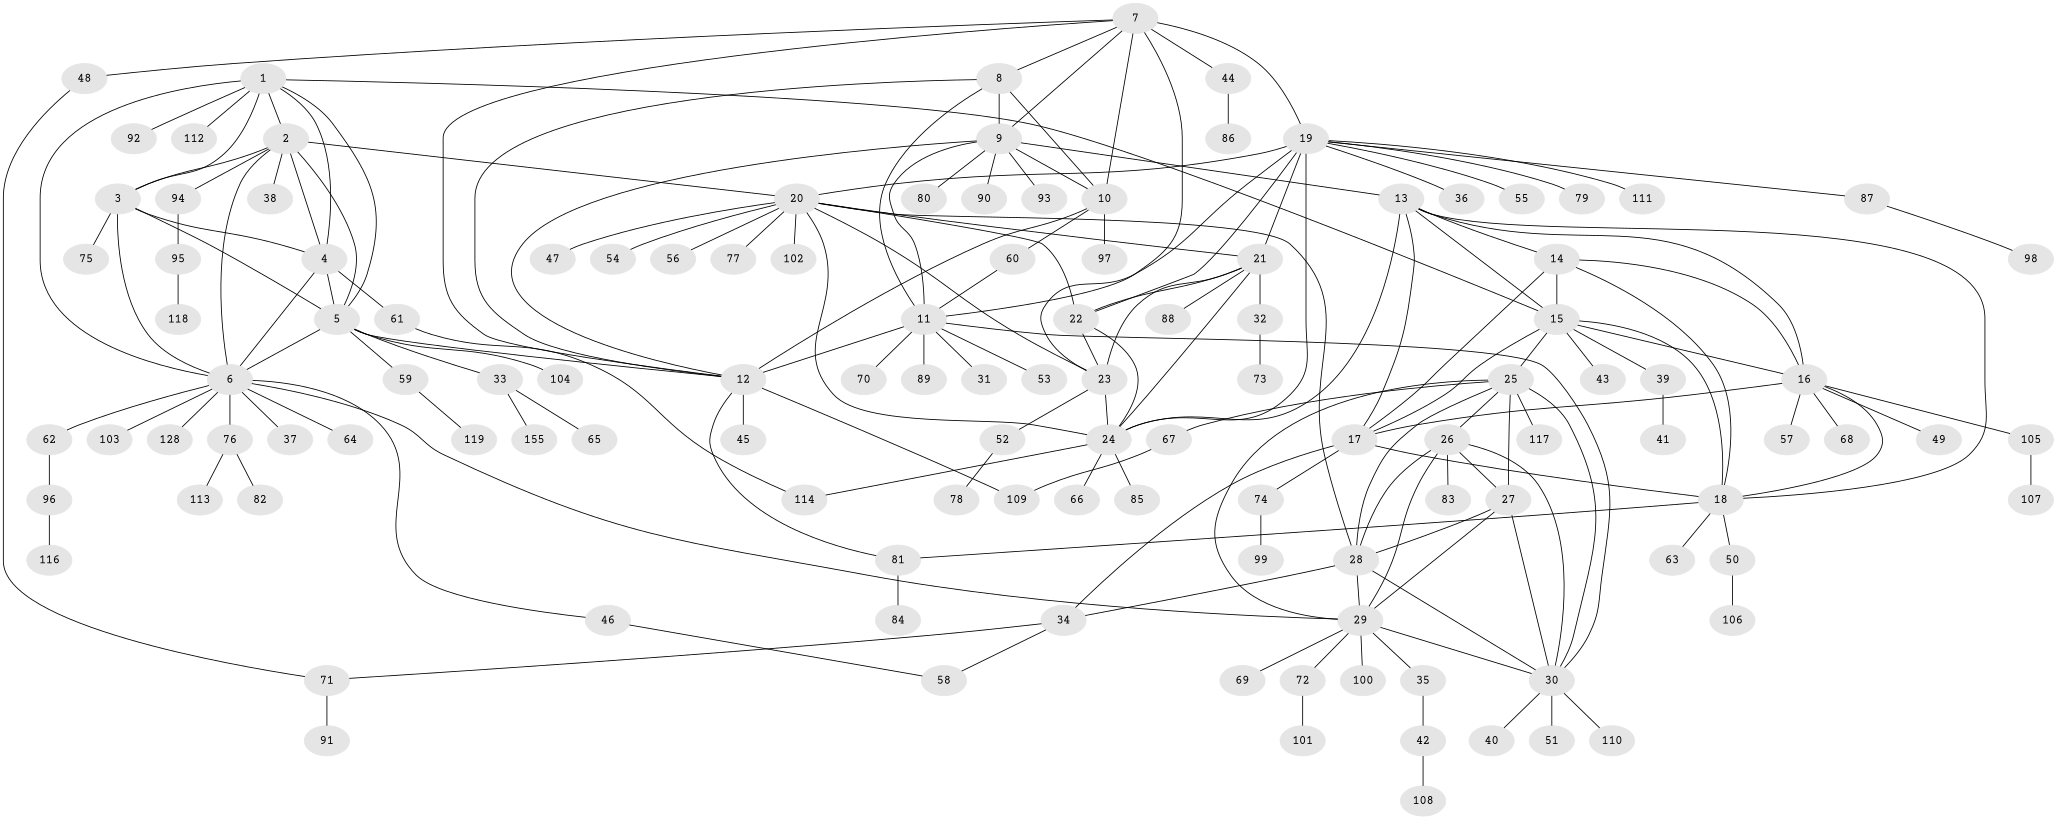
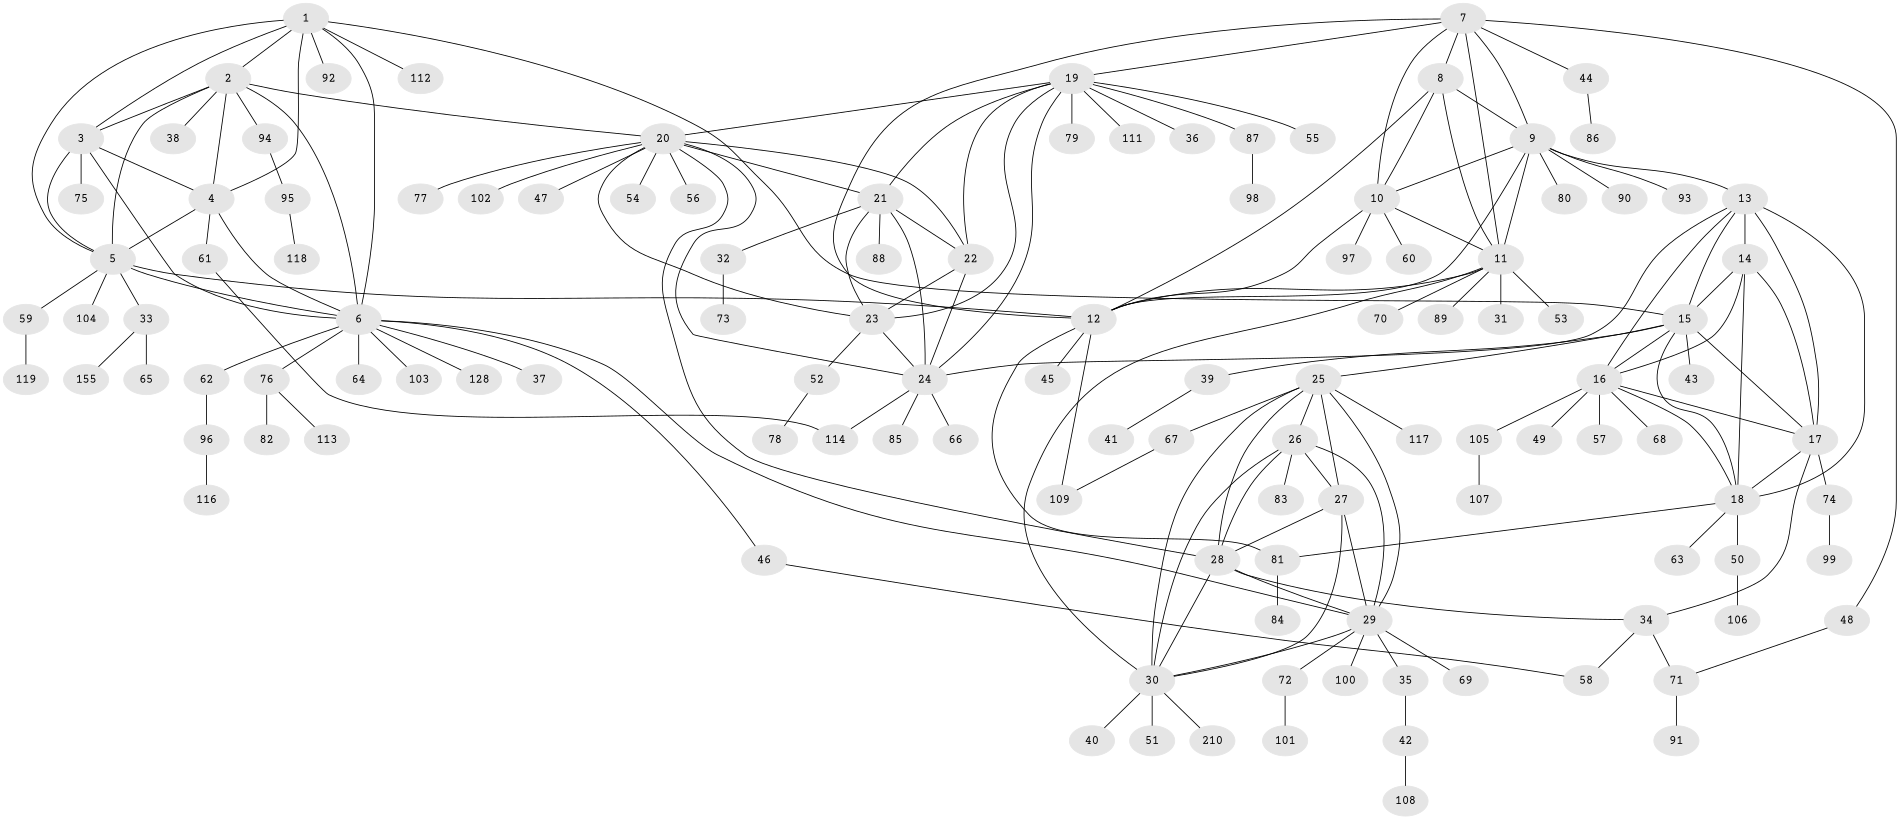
(968, 289) -> (1439, 229)
(1612, 741) -> (1212, 741)
